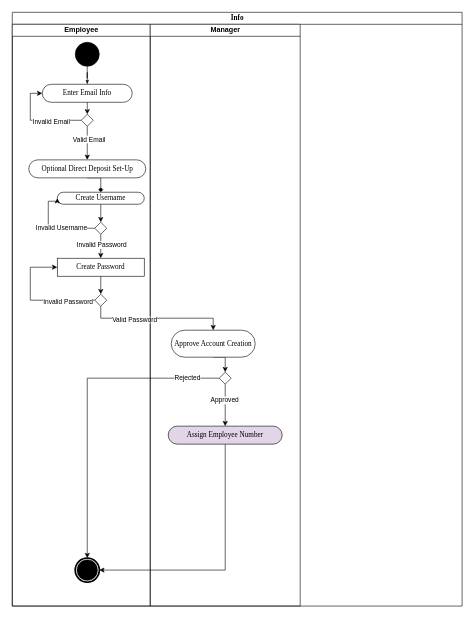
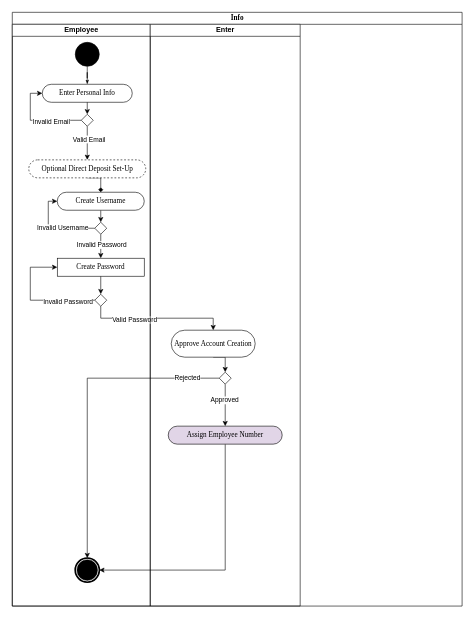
(226, 30) -> (226, 30)
(87, 93) -> (87, 93)
(87, 169) -> (87, 169)
(101, 198) -> (101, 201)
